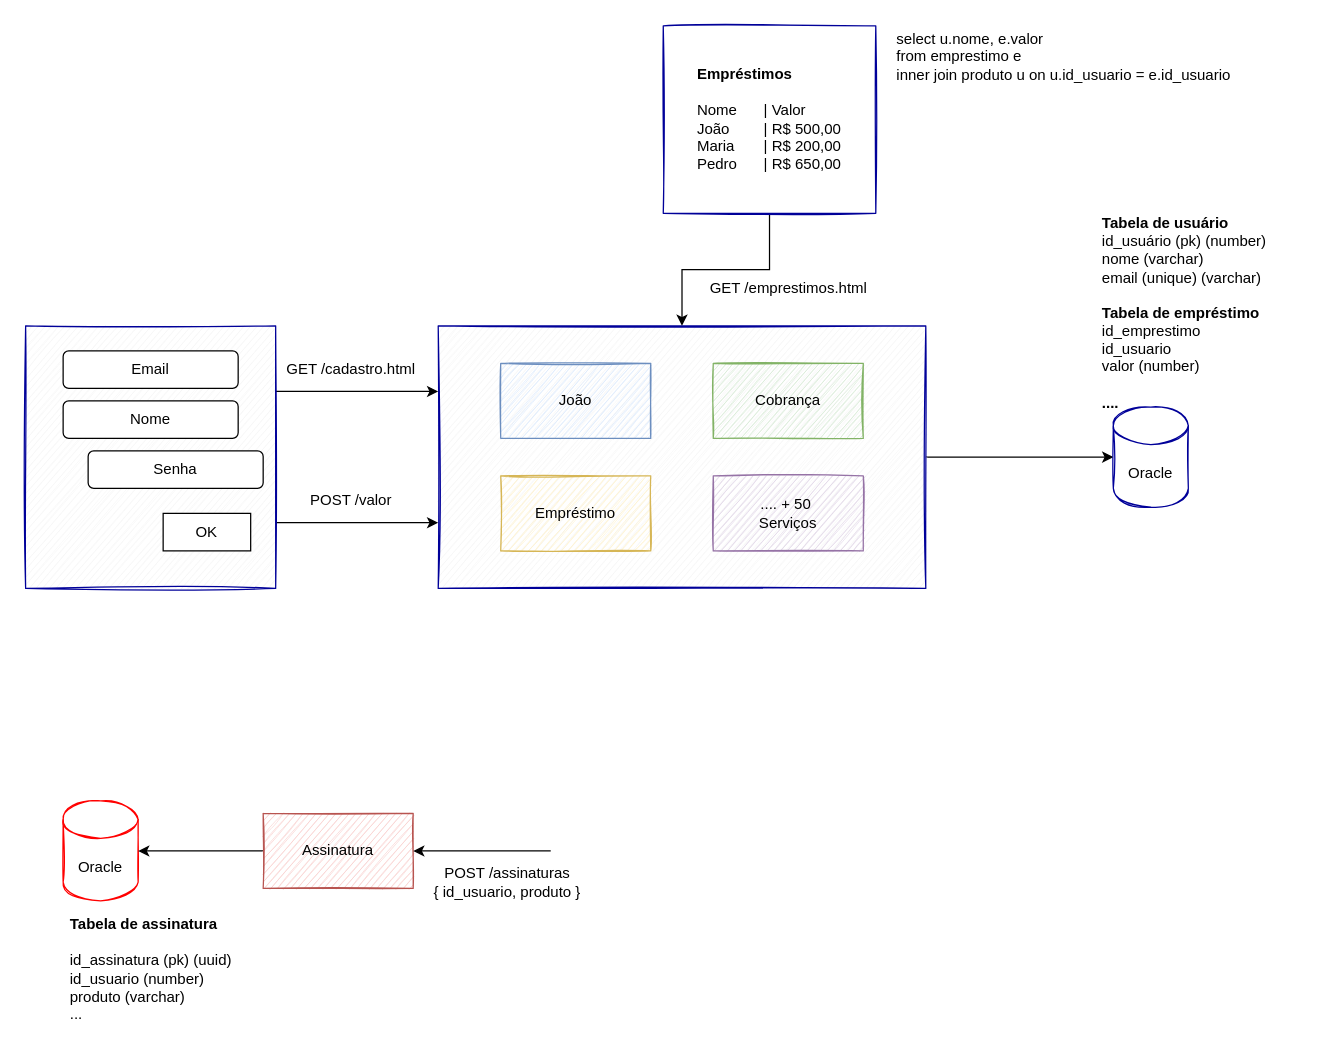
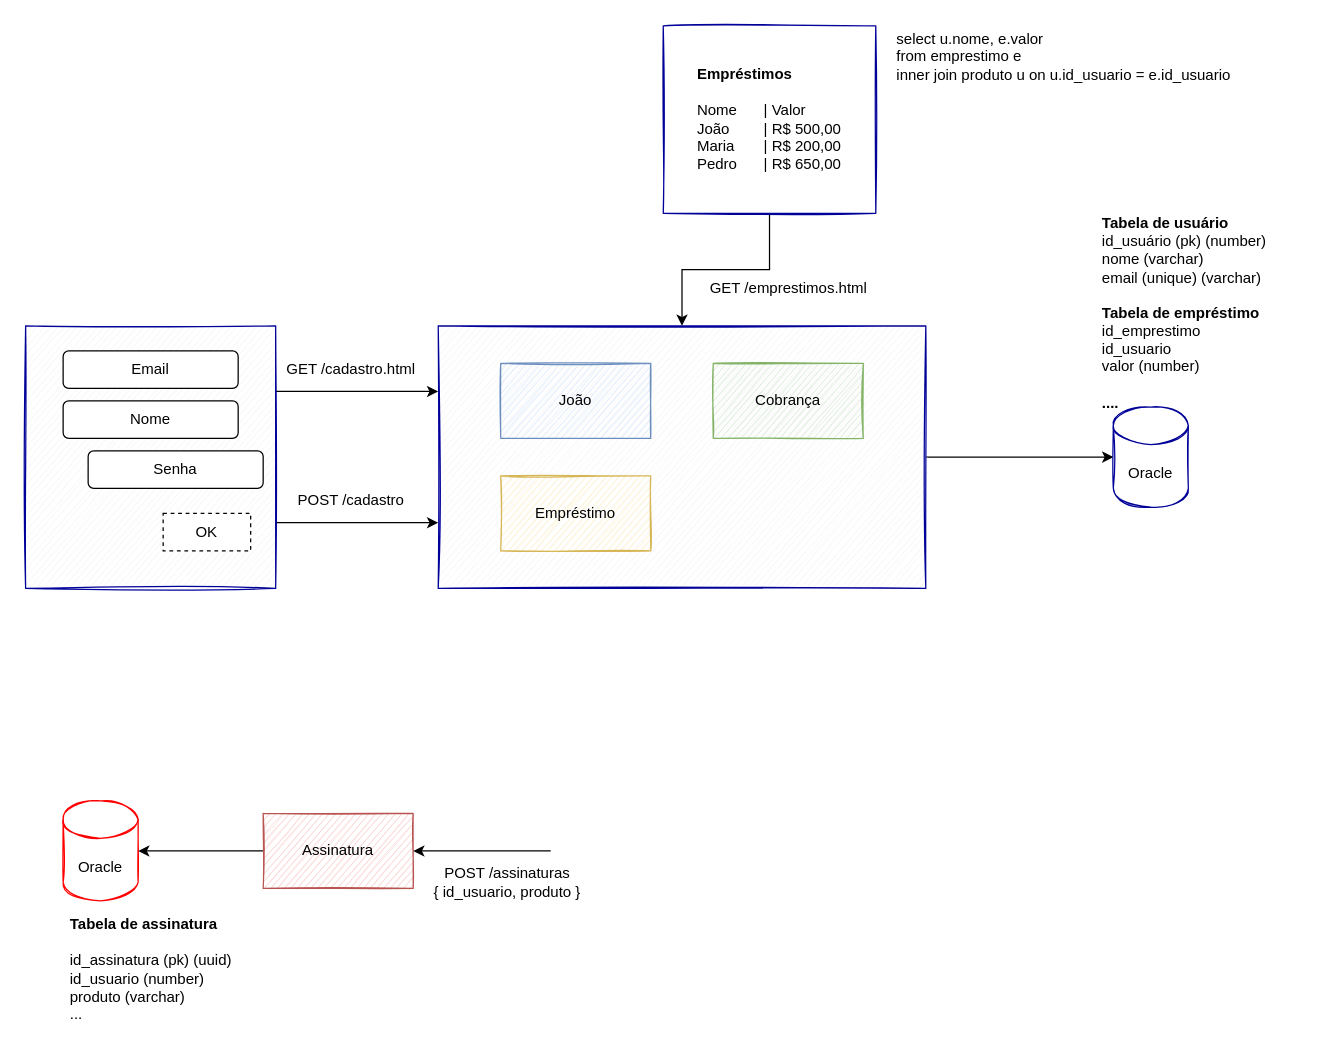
(351, 501) -> (351, 501)
(788, 513) -> none
(207, 532) -> (207, 532)
